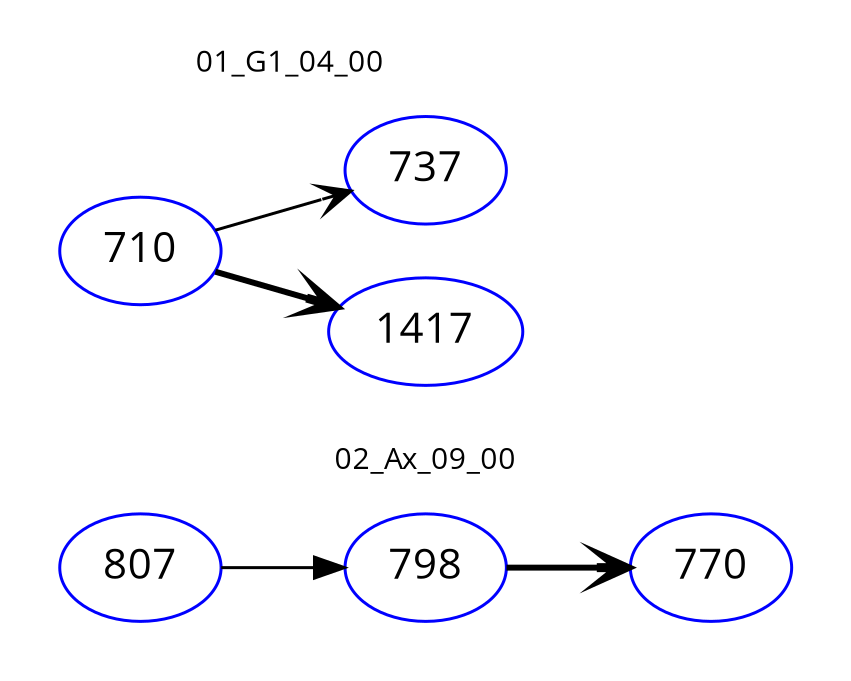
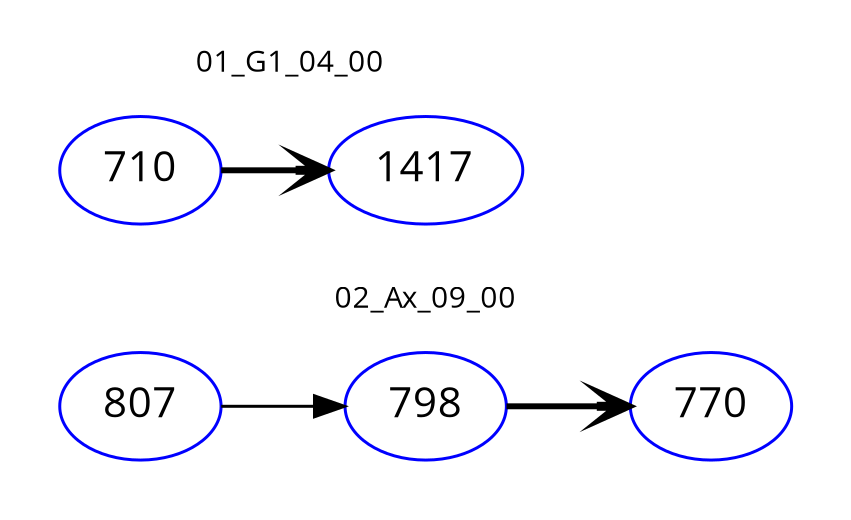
(426, 170) -> none
